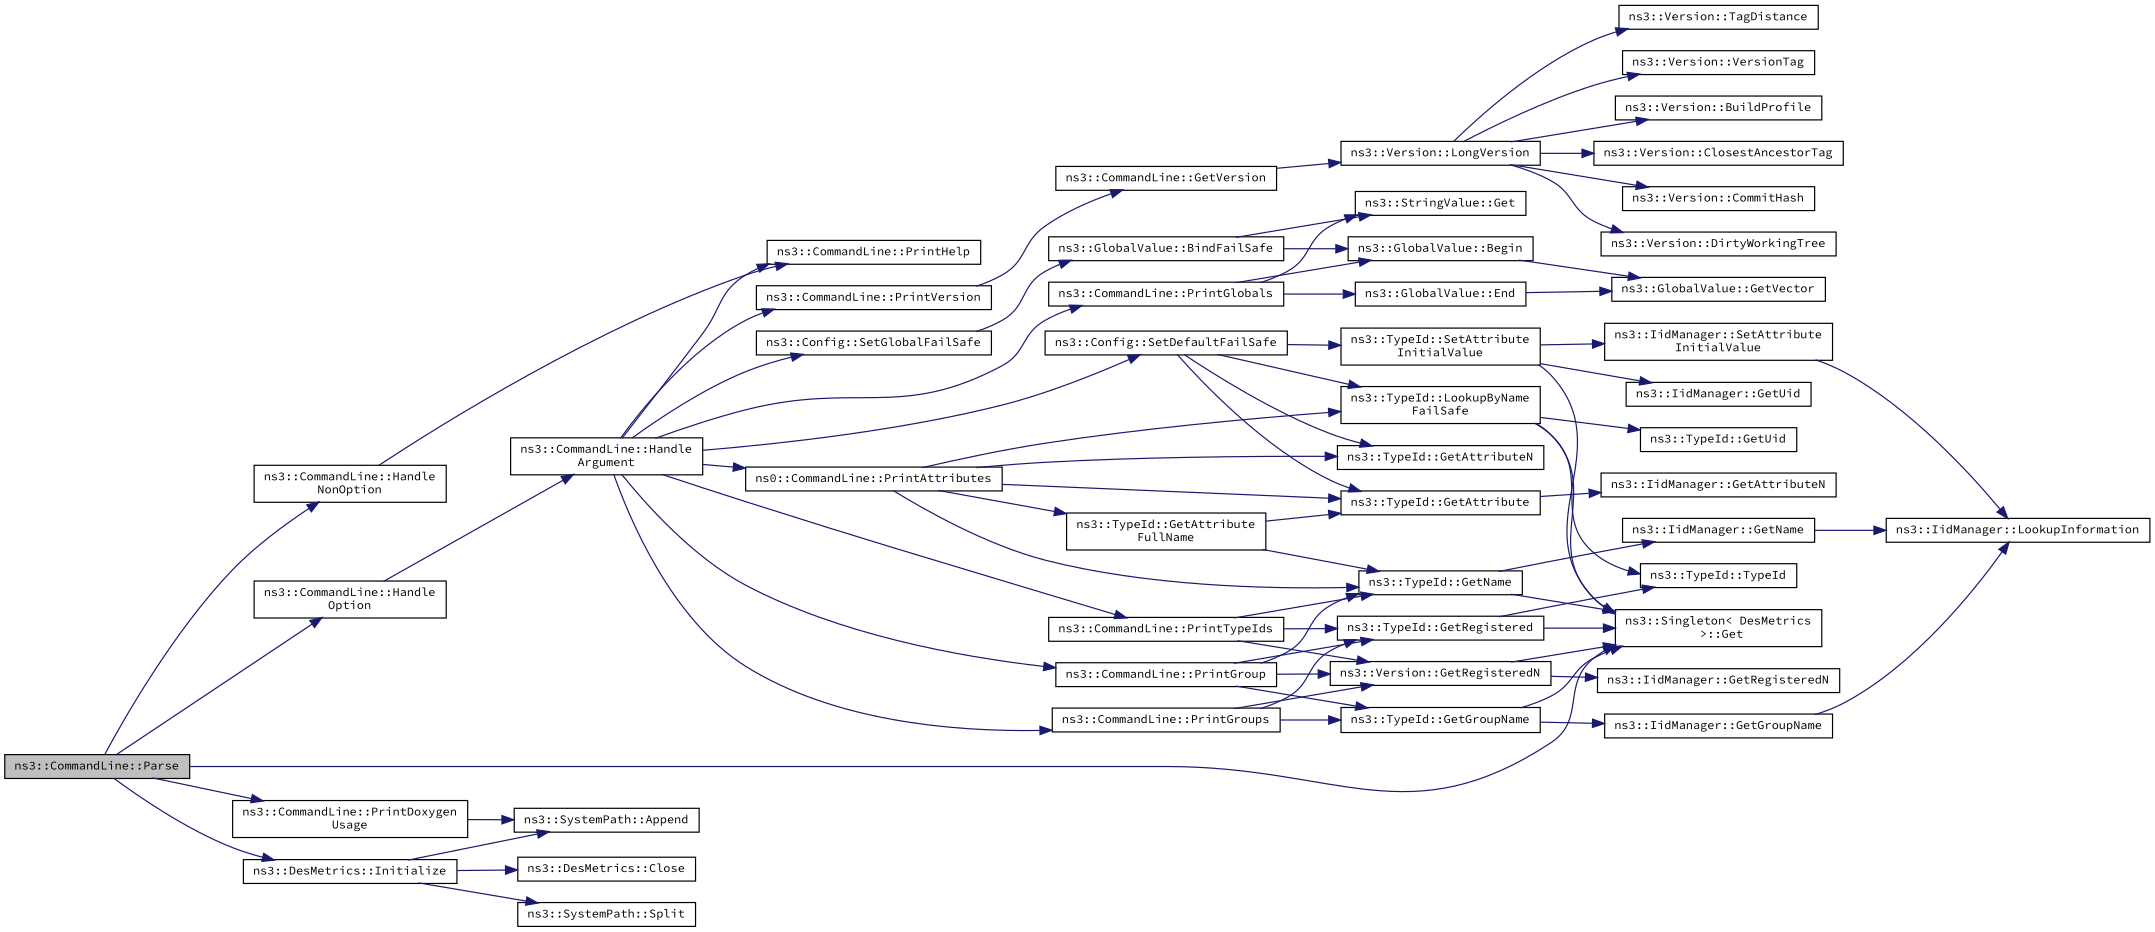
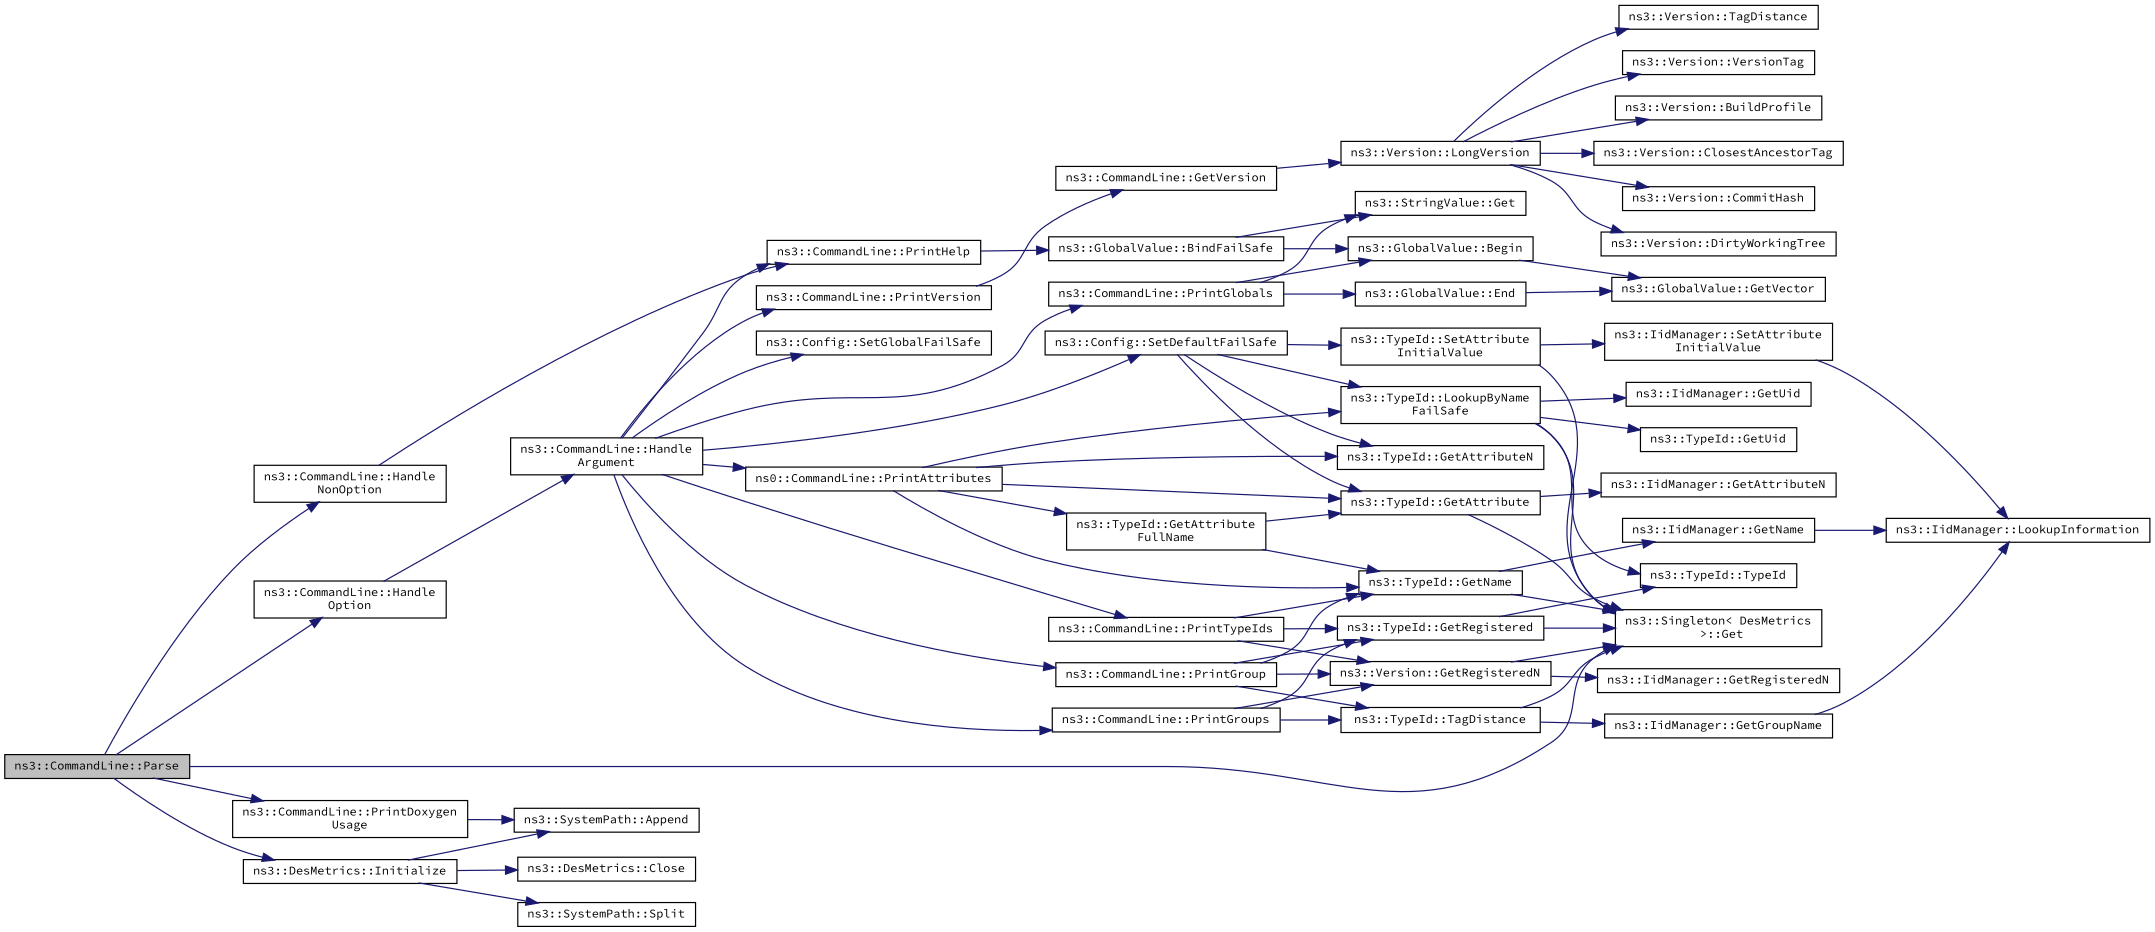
(1021, 301) -> (1009, 251)
(1590, 372) -> (1577, 400)
none -> (1543, 555)
(1441, 720) -> (1441, 720)
